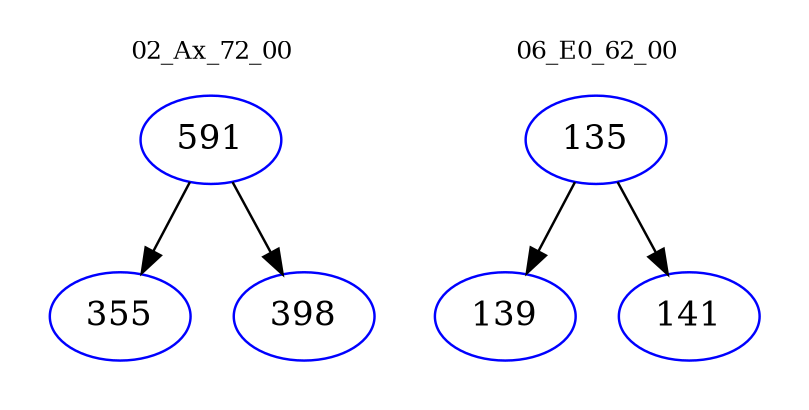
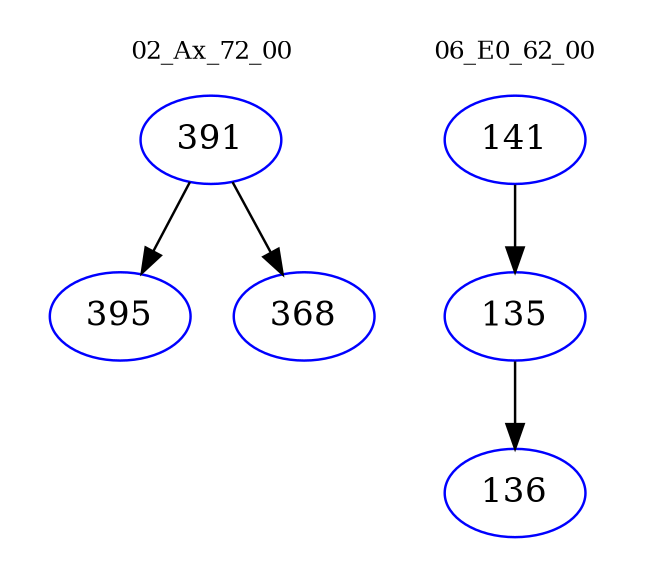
(211, 140) -> (211, 140)
(637, 217) -> (515, 216)
(120, 316) -> (120, 316)
(304, 316) -> (304, 316)
(505, 316) -> (515, 493)
